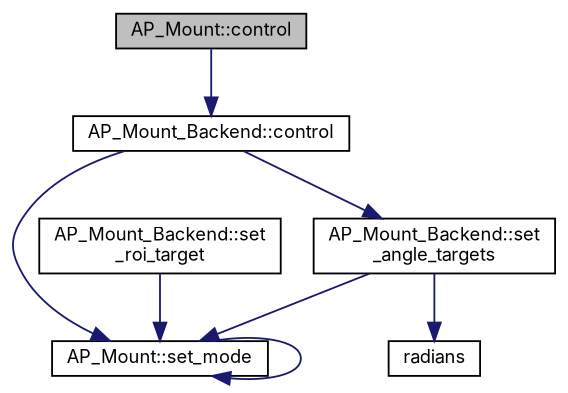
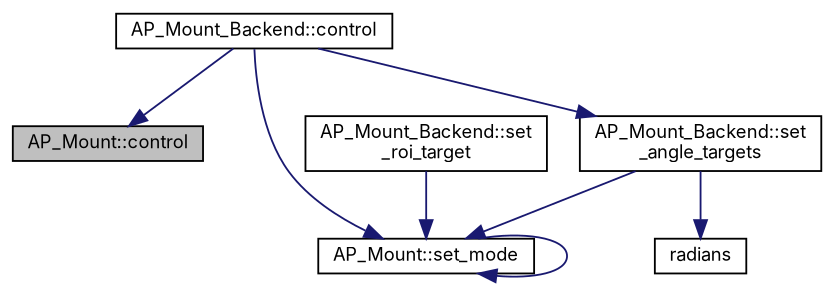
(211, 73) -> (189, 82)
